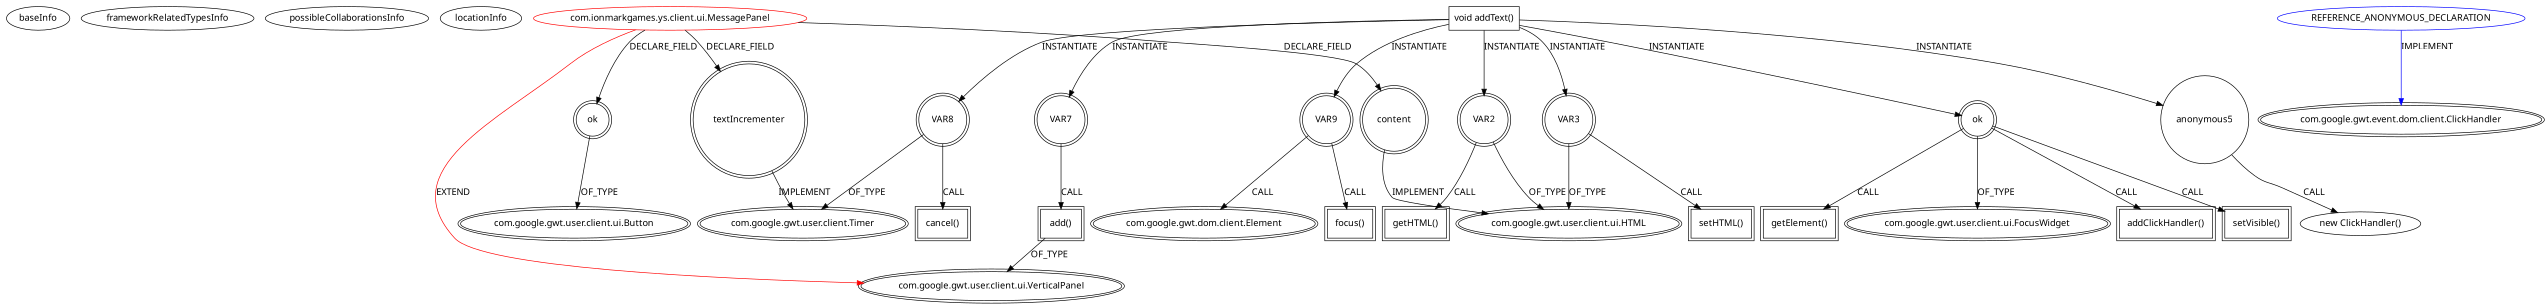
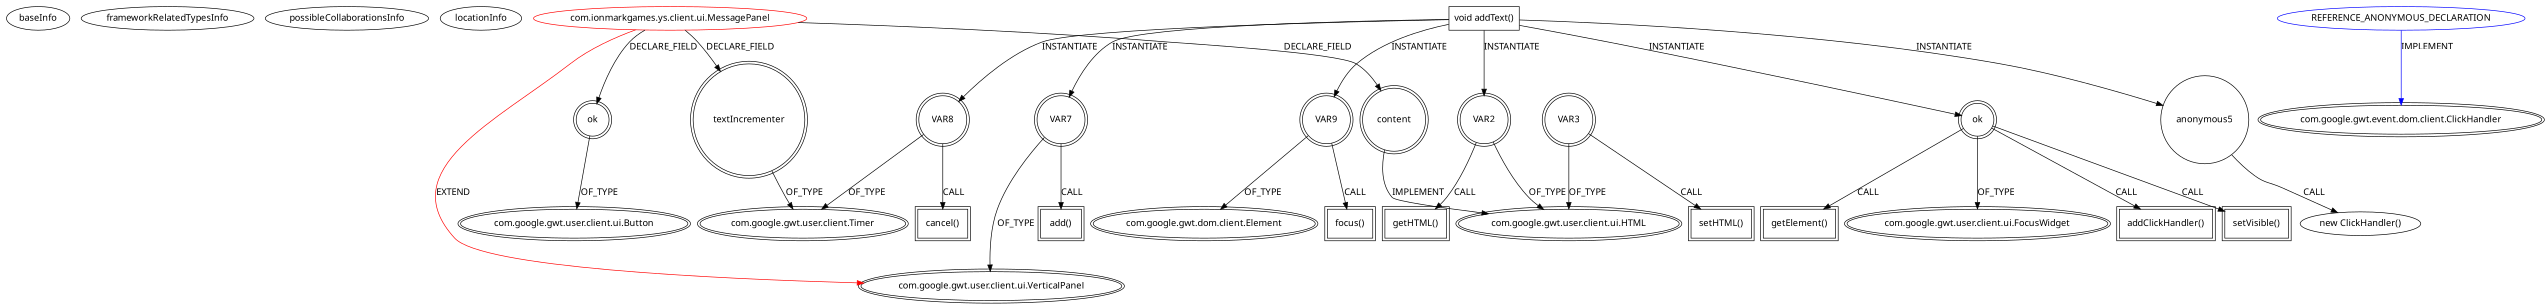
(1550, 52) -> none
(804, 192) -> (804, 192)
(1263, 192) -> (1263, 192)
(1029, 253) -> (1003, 195)
